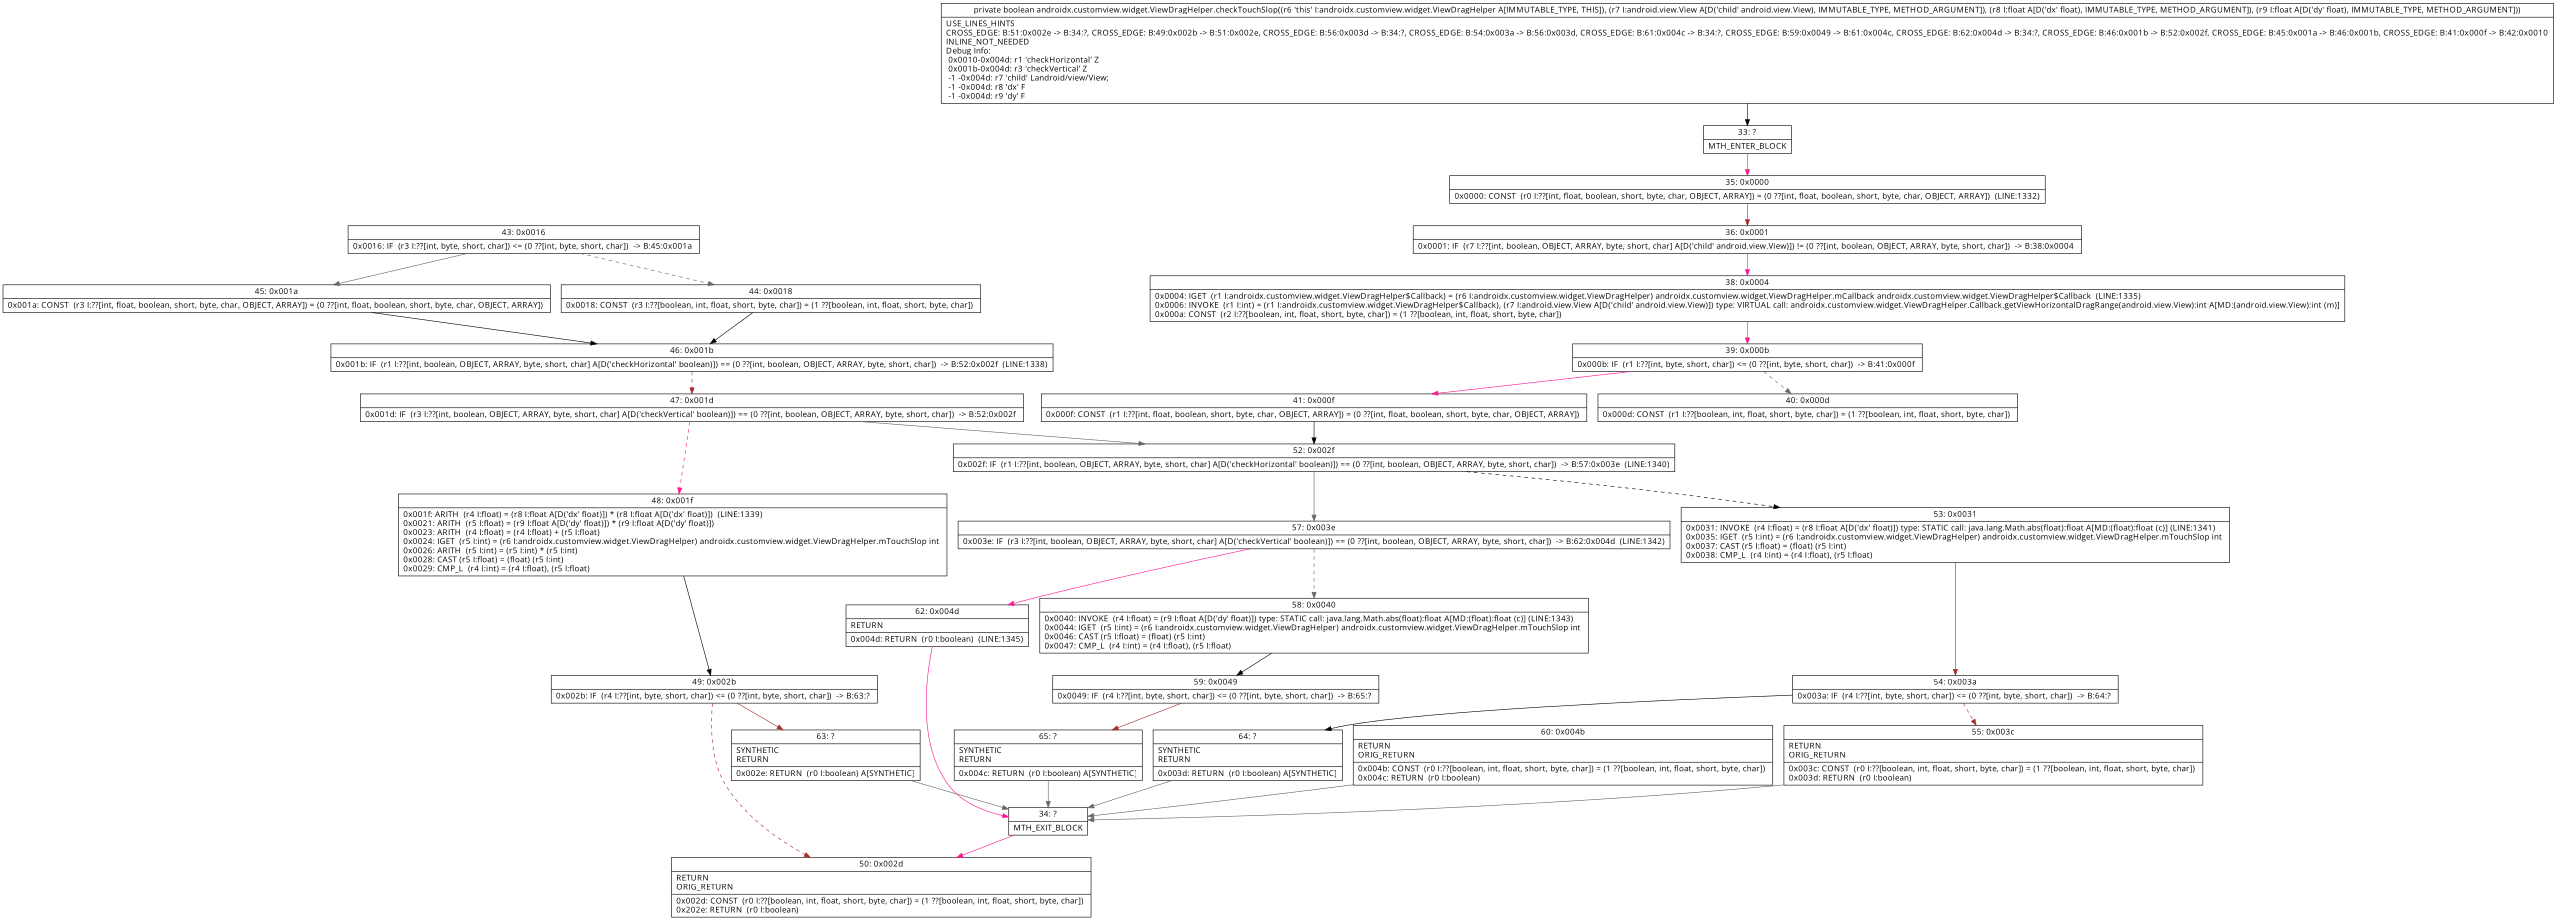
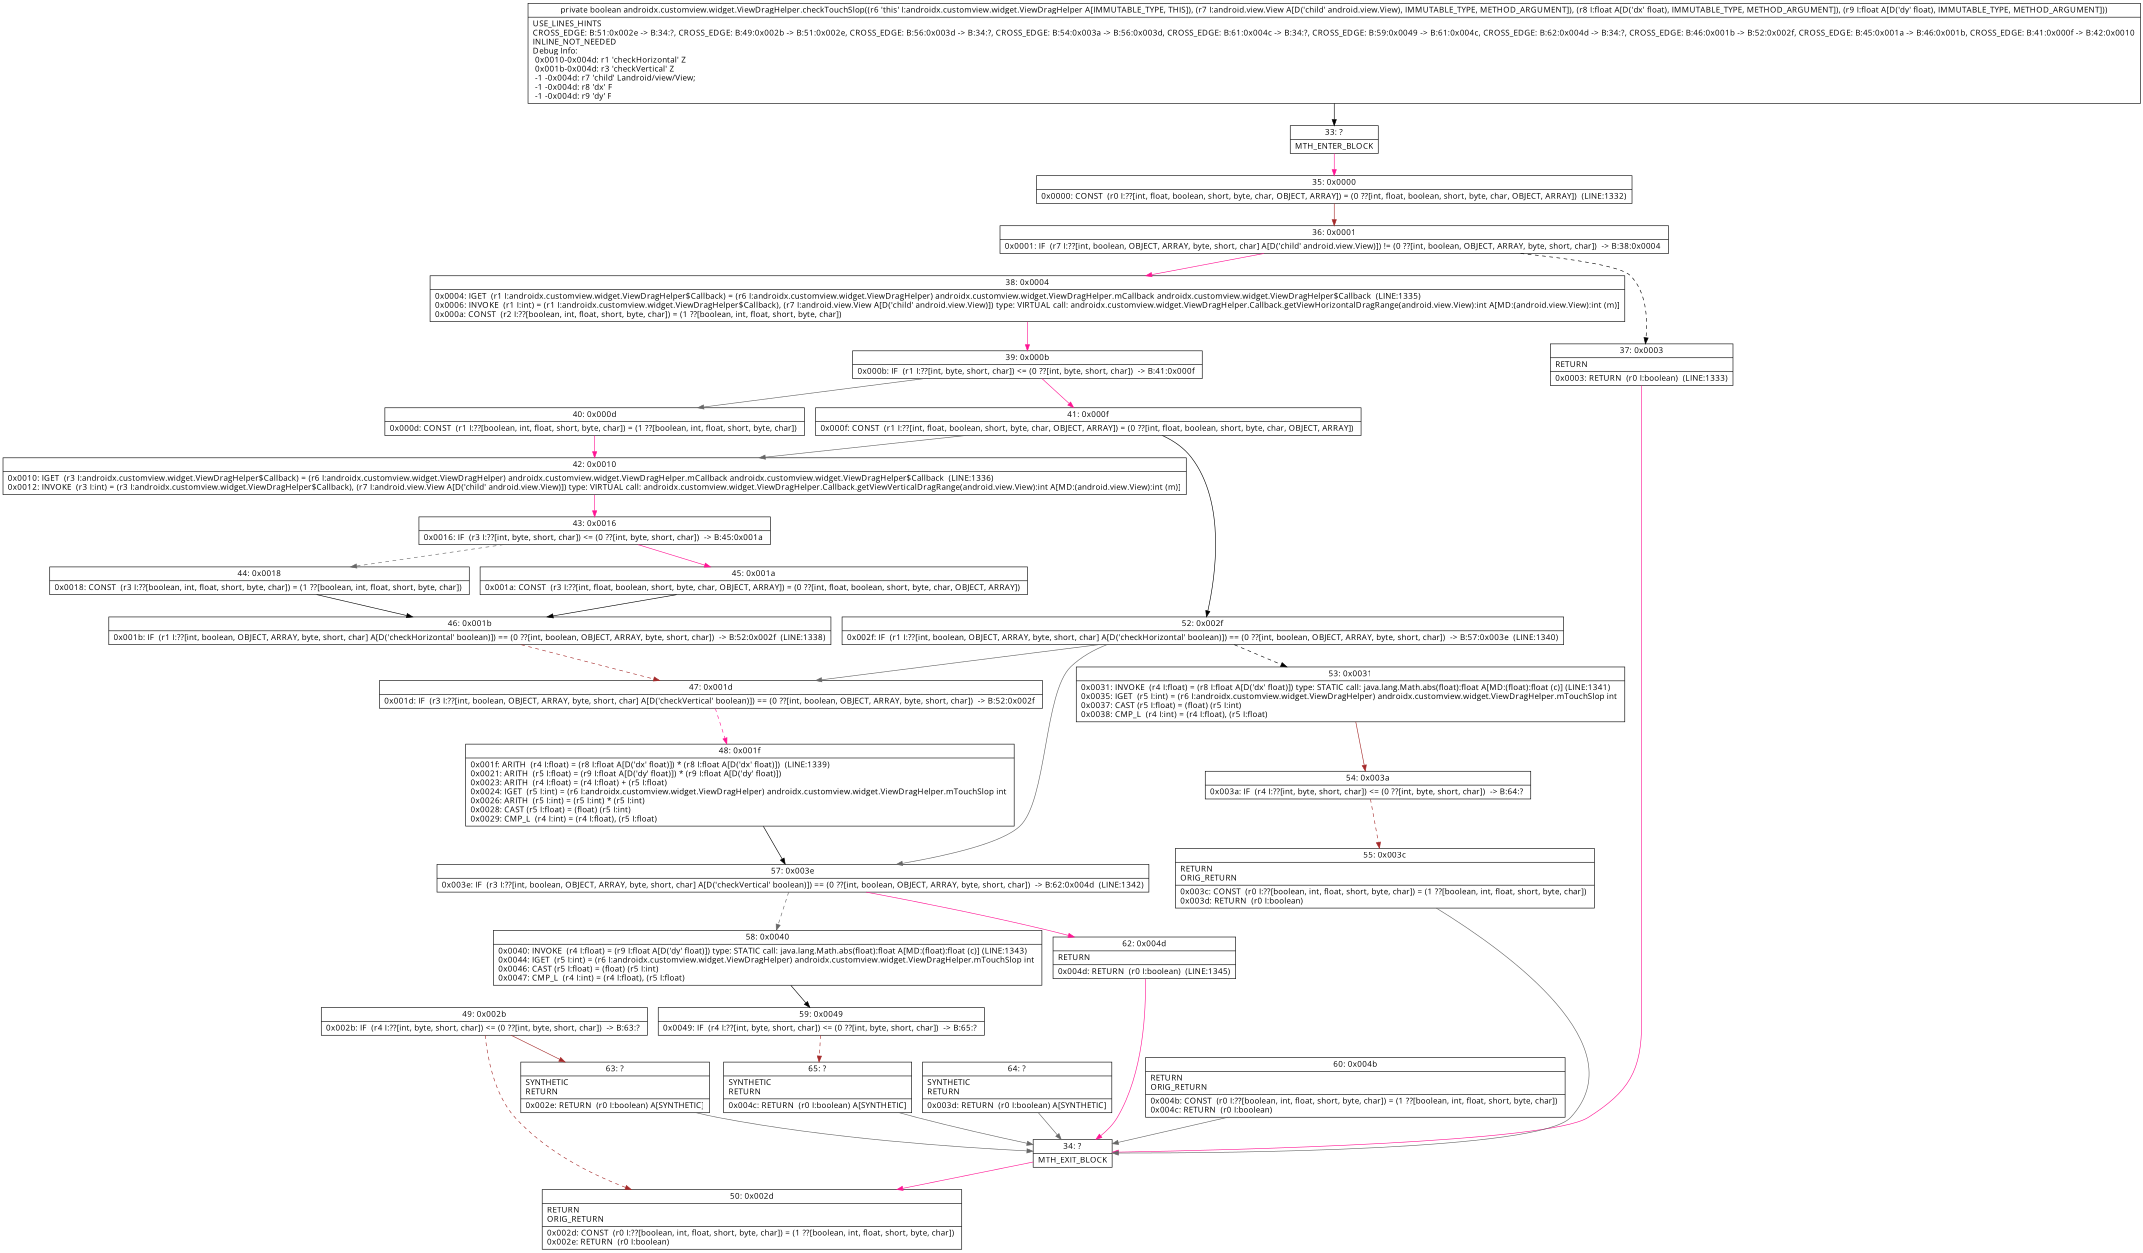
(403, 268) -> (671, 555)
none -> (1642, 365)
(1775, 381) -> (814, 393)
(1000, 433) -> (960, 662)
none -> (595, 476)
(696, 623) -> (773, 843)
(1561, 706) -> none
(1150, 715) -> (820, 1046)
(739, 910) -> (610, 1242)
